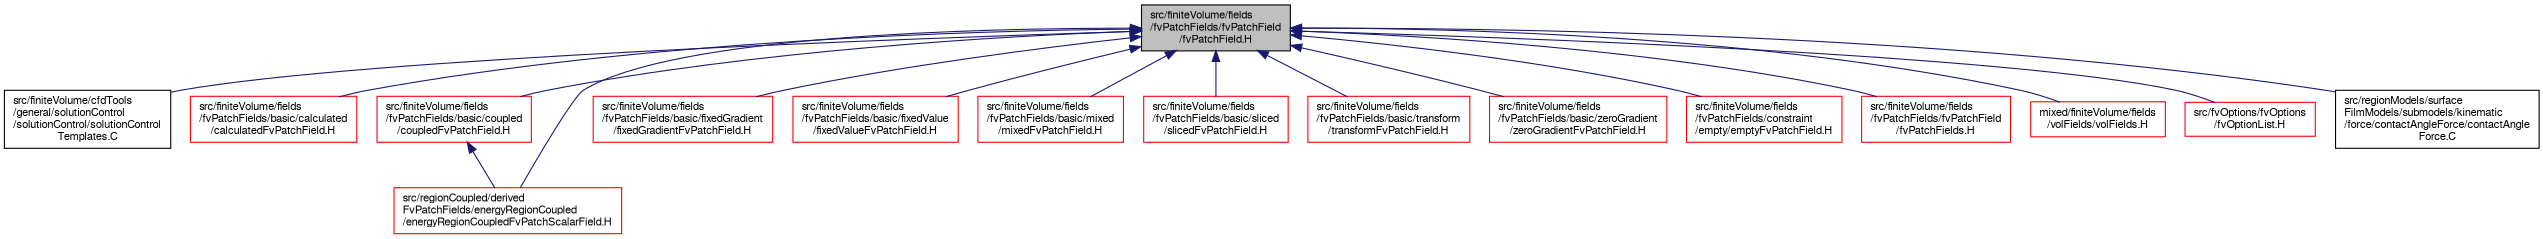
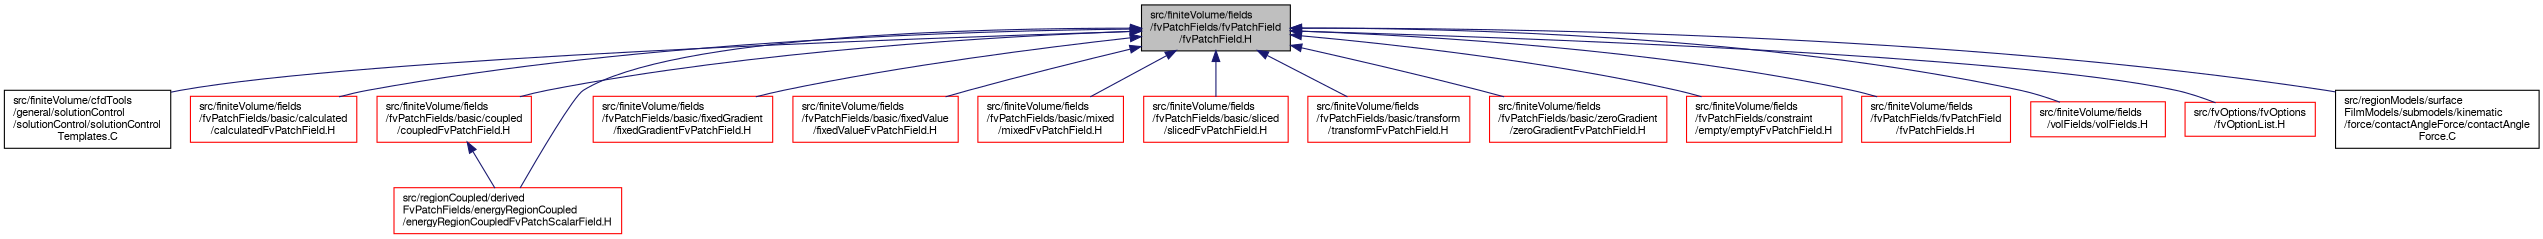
(2098, 119) -> (2098, 119)
